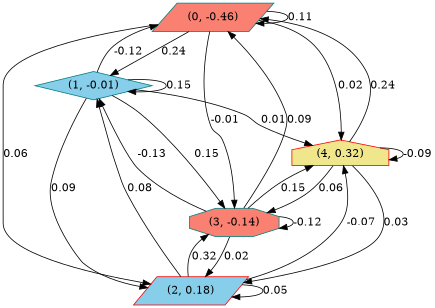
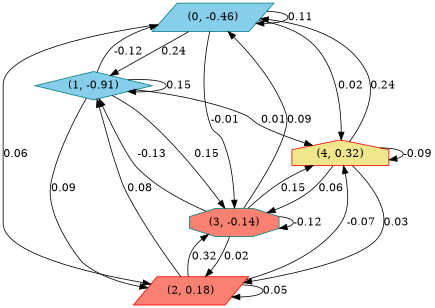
(213, 17) -> (213, 17)
(94, 86) -> (94, 86)
(191, 291) -> (191, 291)
